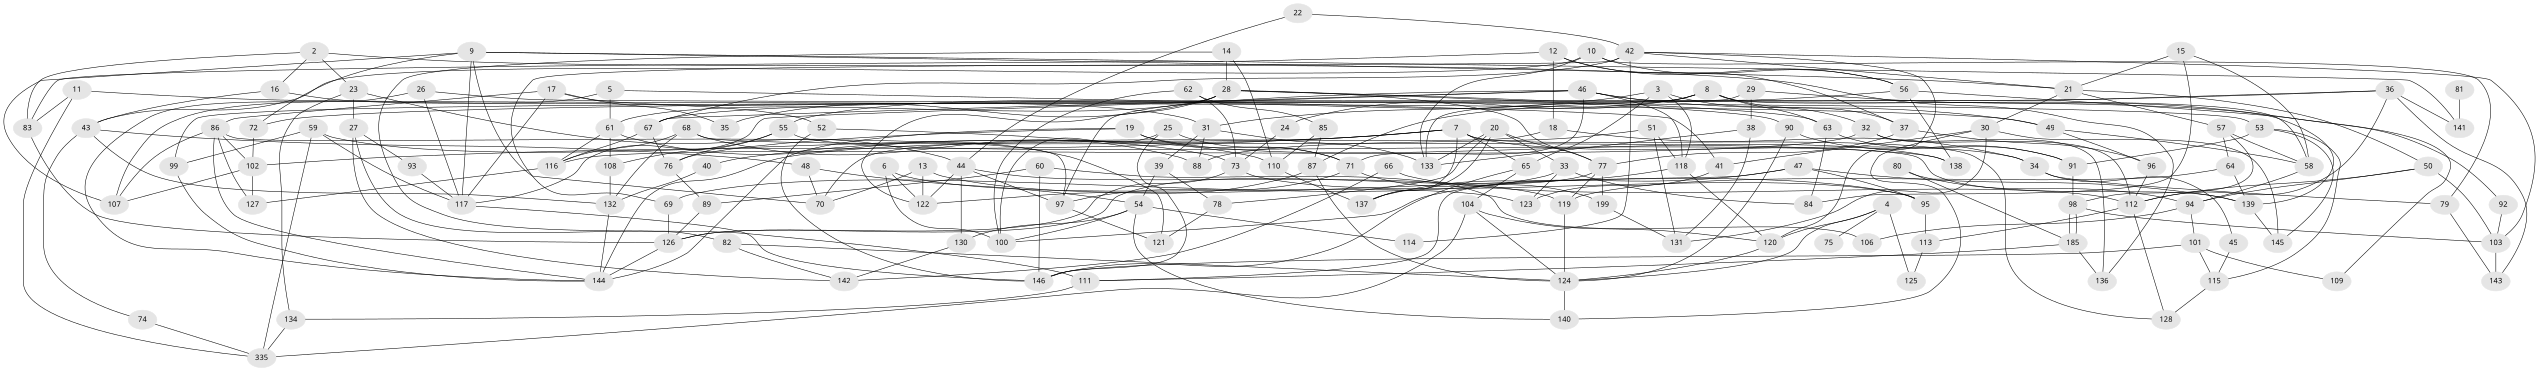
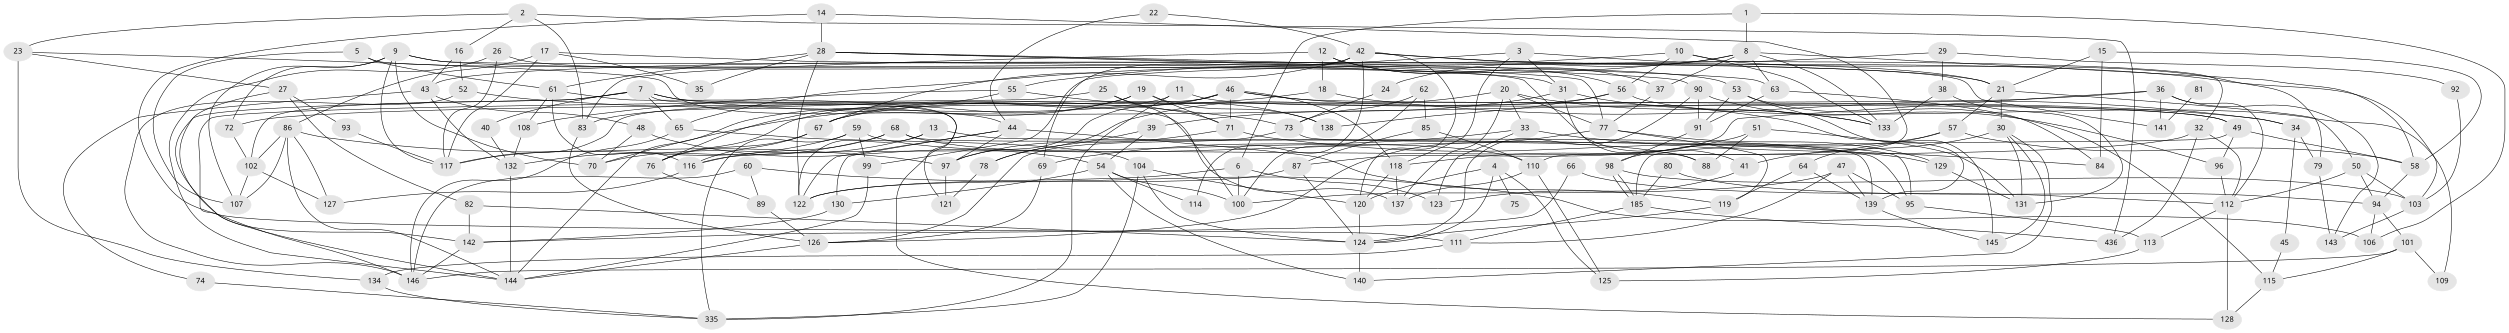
none -> (1746, 13)
none -> (1979, 142)
(2030, 143) -> (2072, 128)
(1603, 205) -> (1941, 166)
none -> (1571, 226)
(753, 238) -> (441, 262)
(2102, 281) -> (2111, 243)
